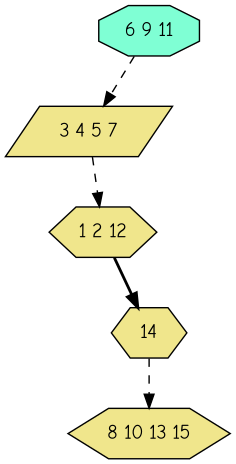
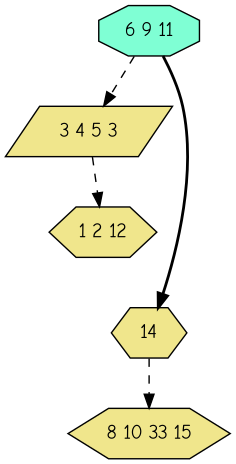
(89, 131) -> (89, 131)
(123, 276) -> (187, 174)
(149, 434) -> (149, 434)
